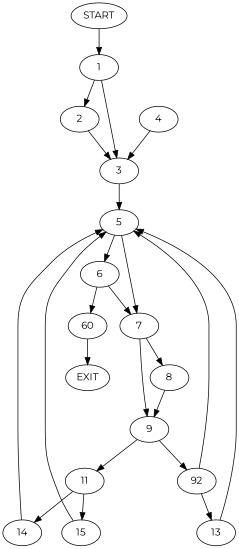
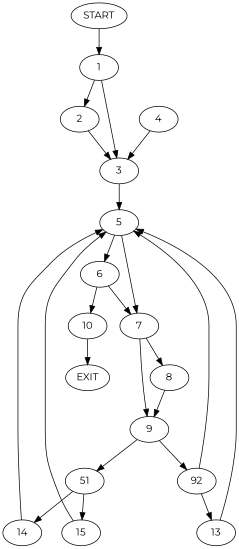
(88, 326) -> (88, 326)
(85, 481) -> (85, 481)
